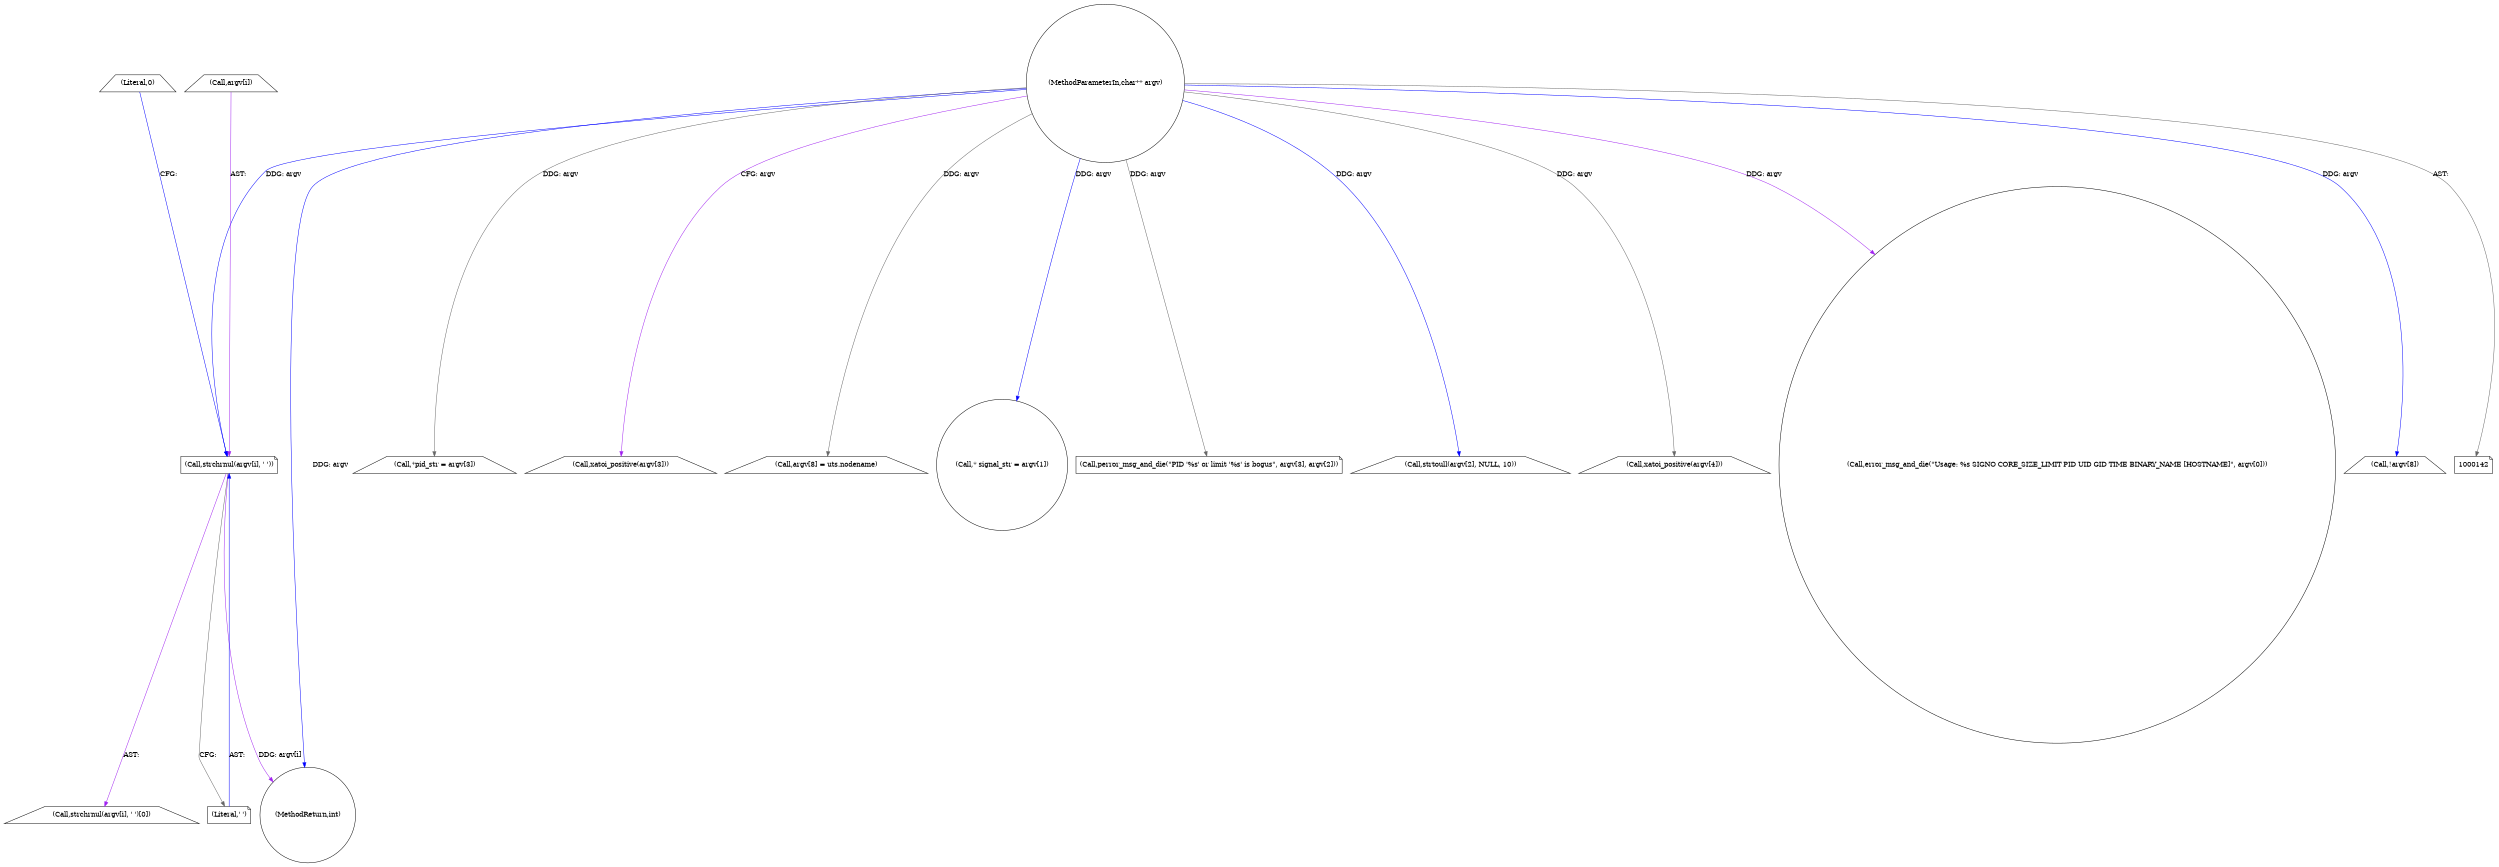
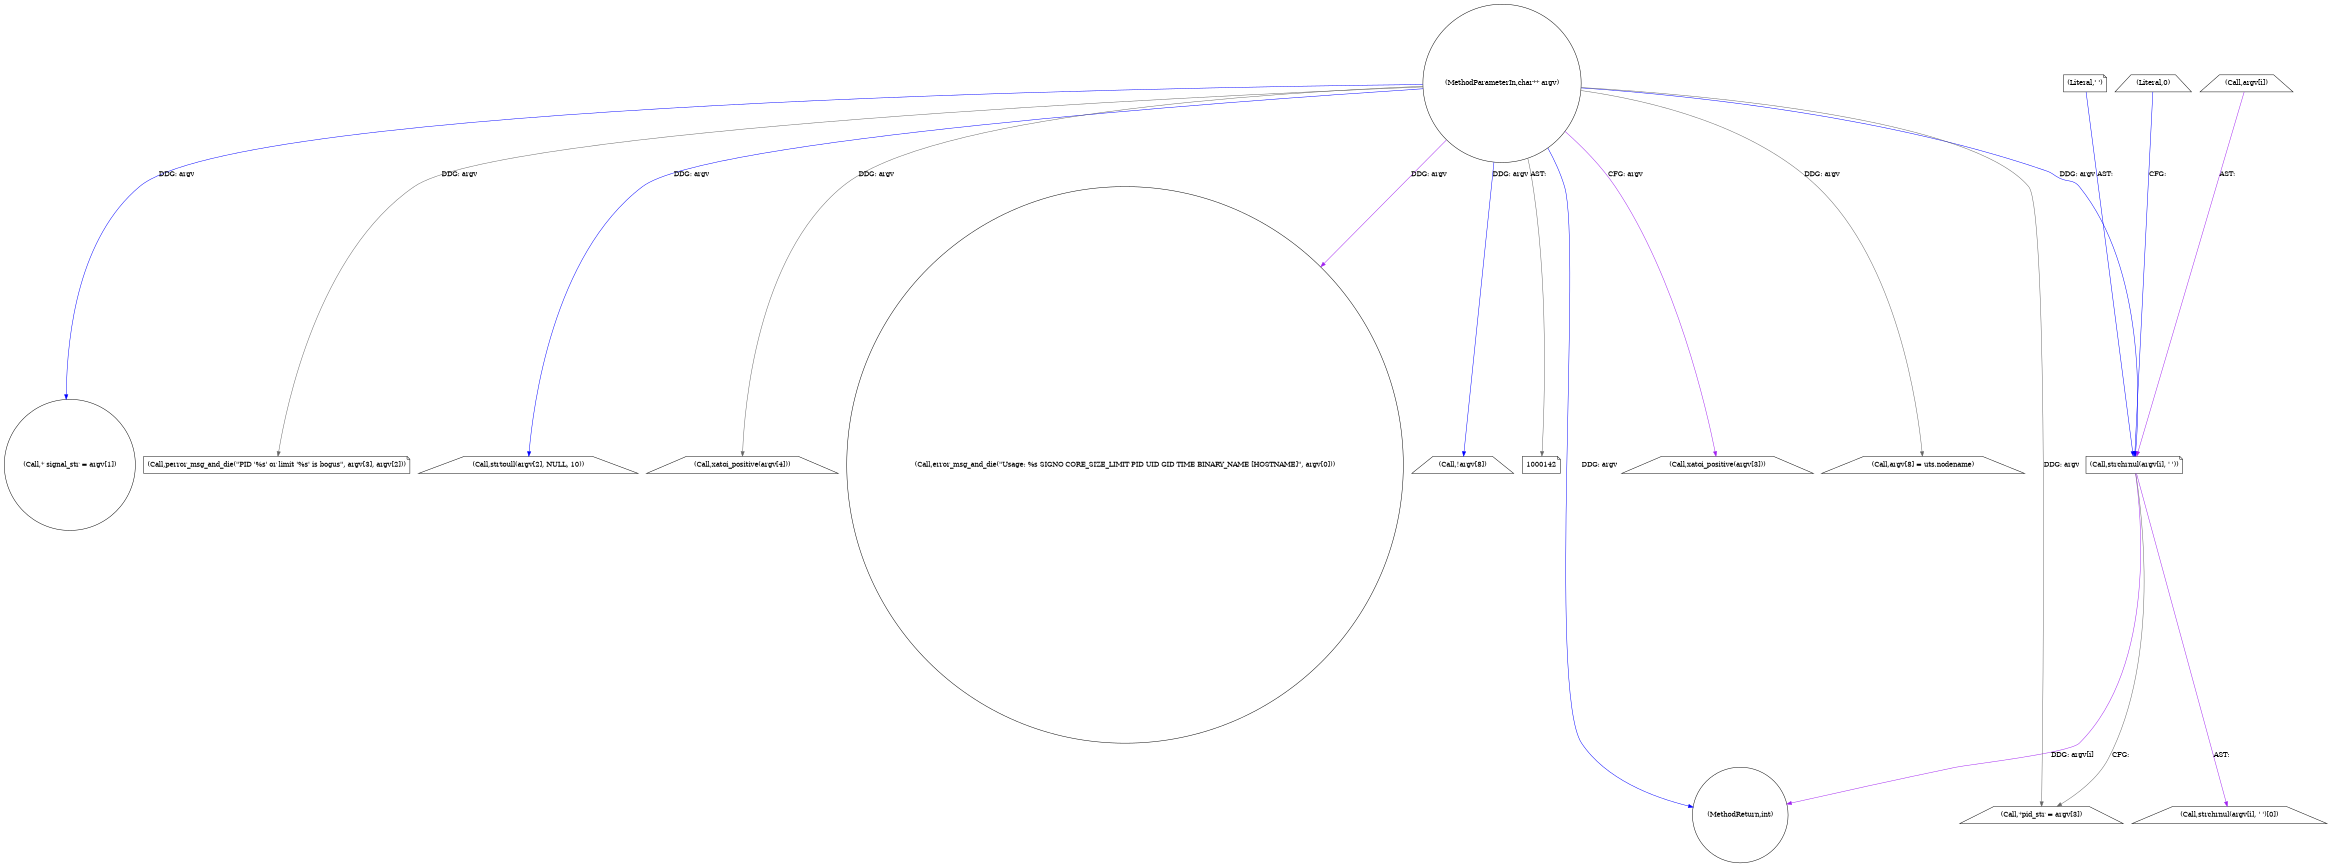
(208, 640) -> (2139, 651)
